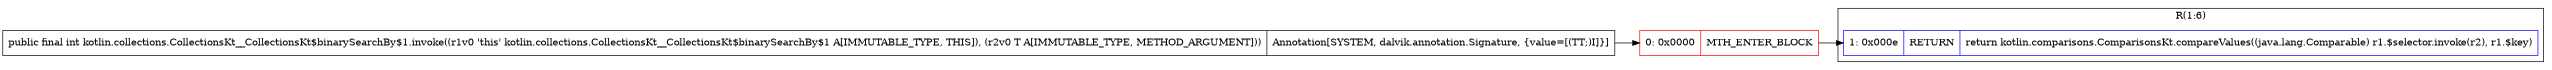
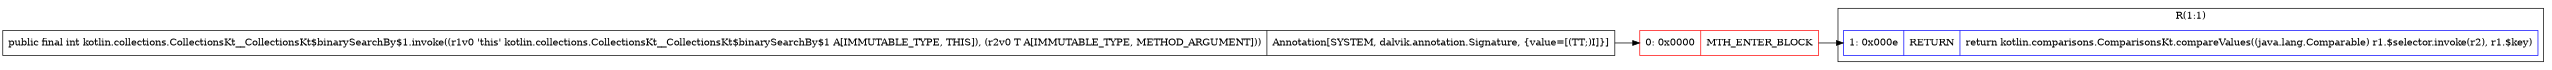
(2191, 16) -> (2191, 16)
